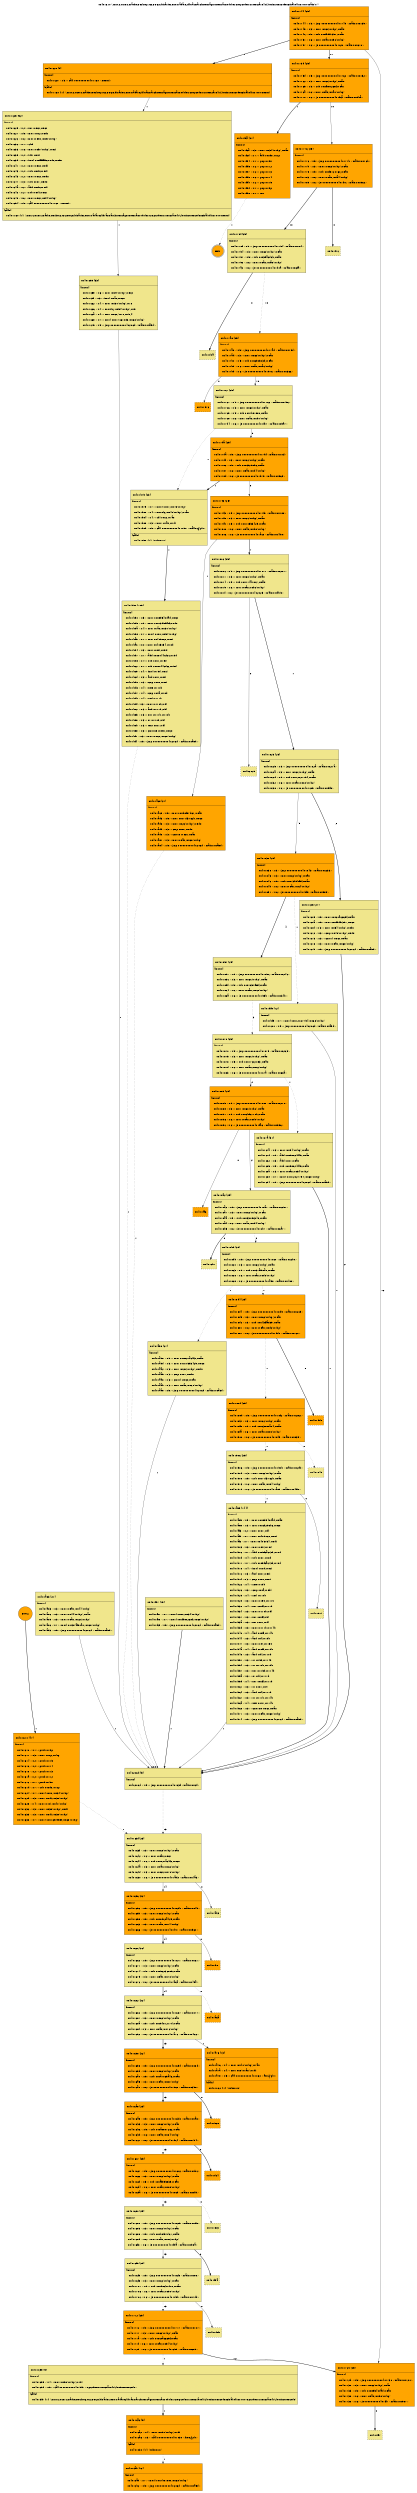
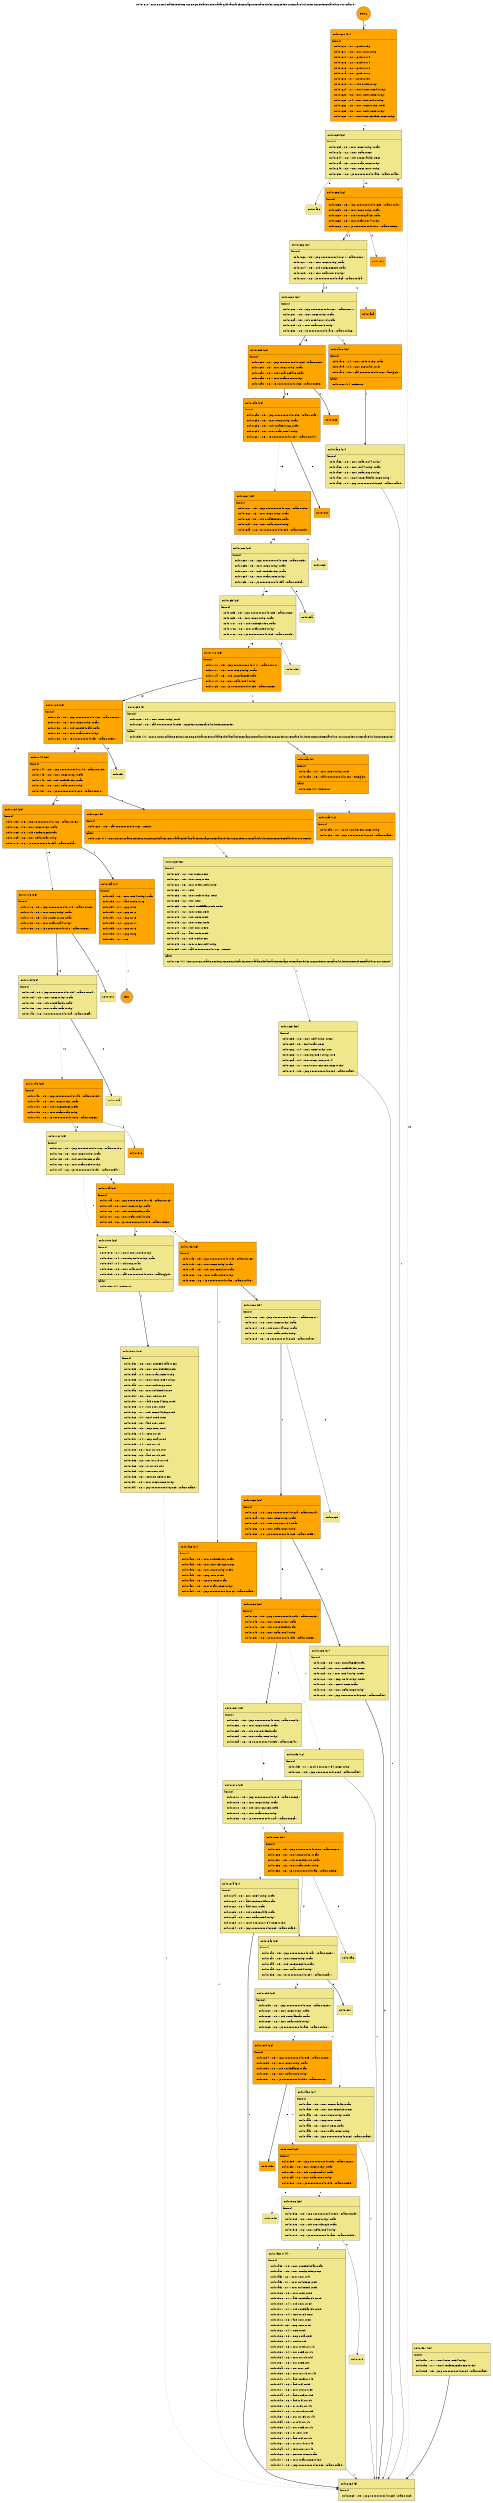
none -> (365, 416)
(299, 771) -> (281, 1517)
(381, 1203) -> (76, 747)
(201, 1212) -> (348, 1958)
